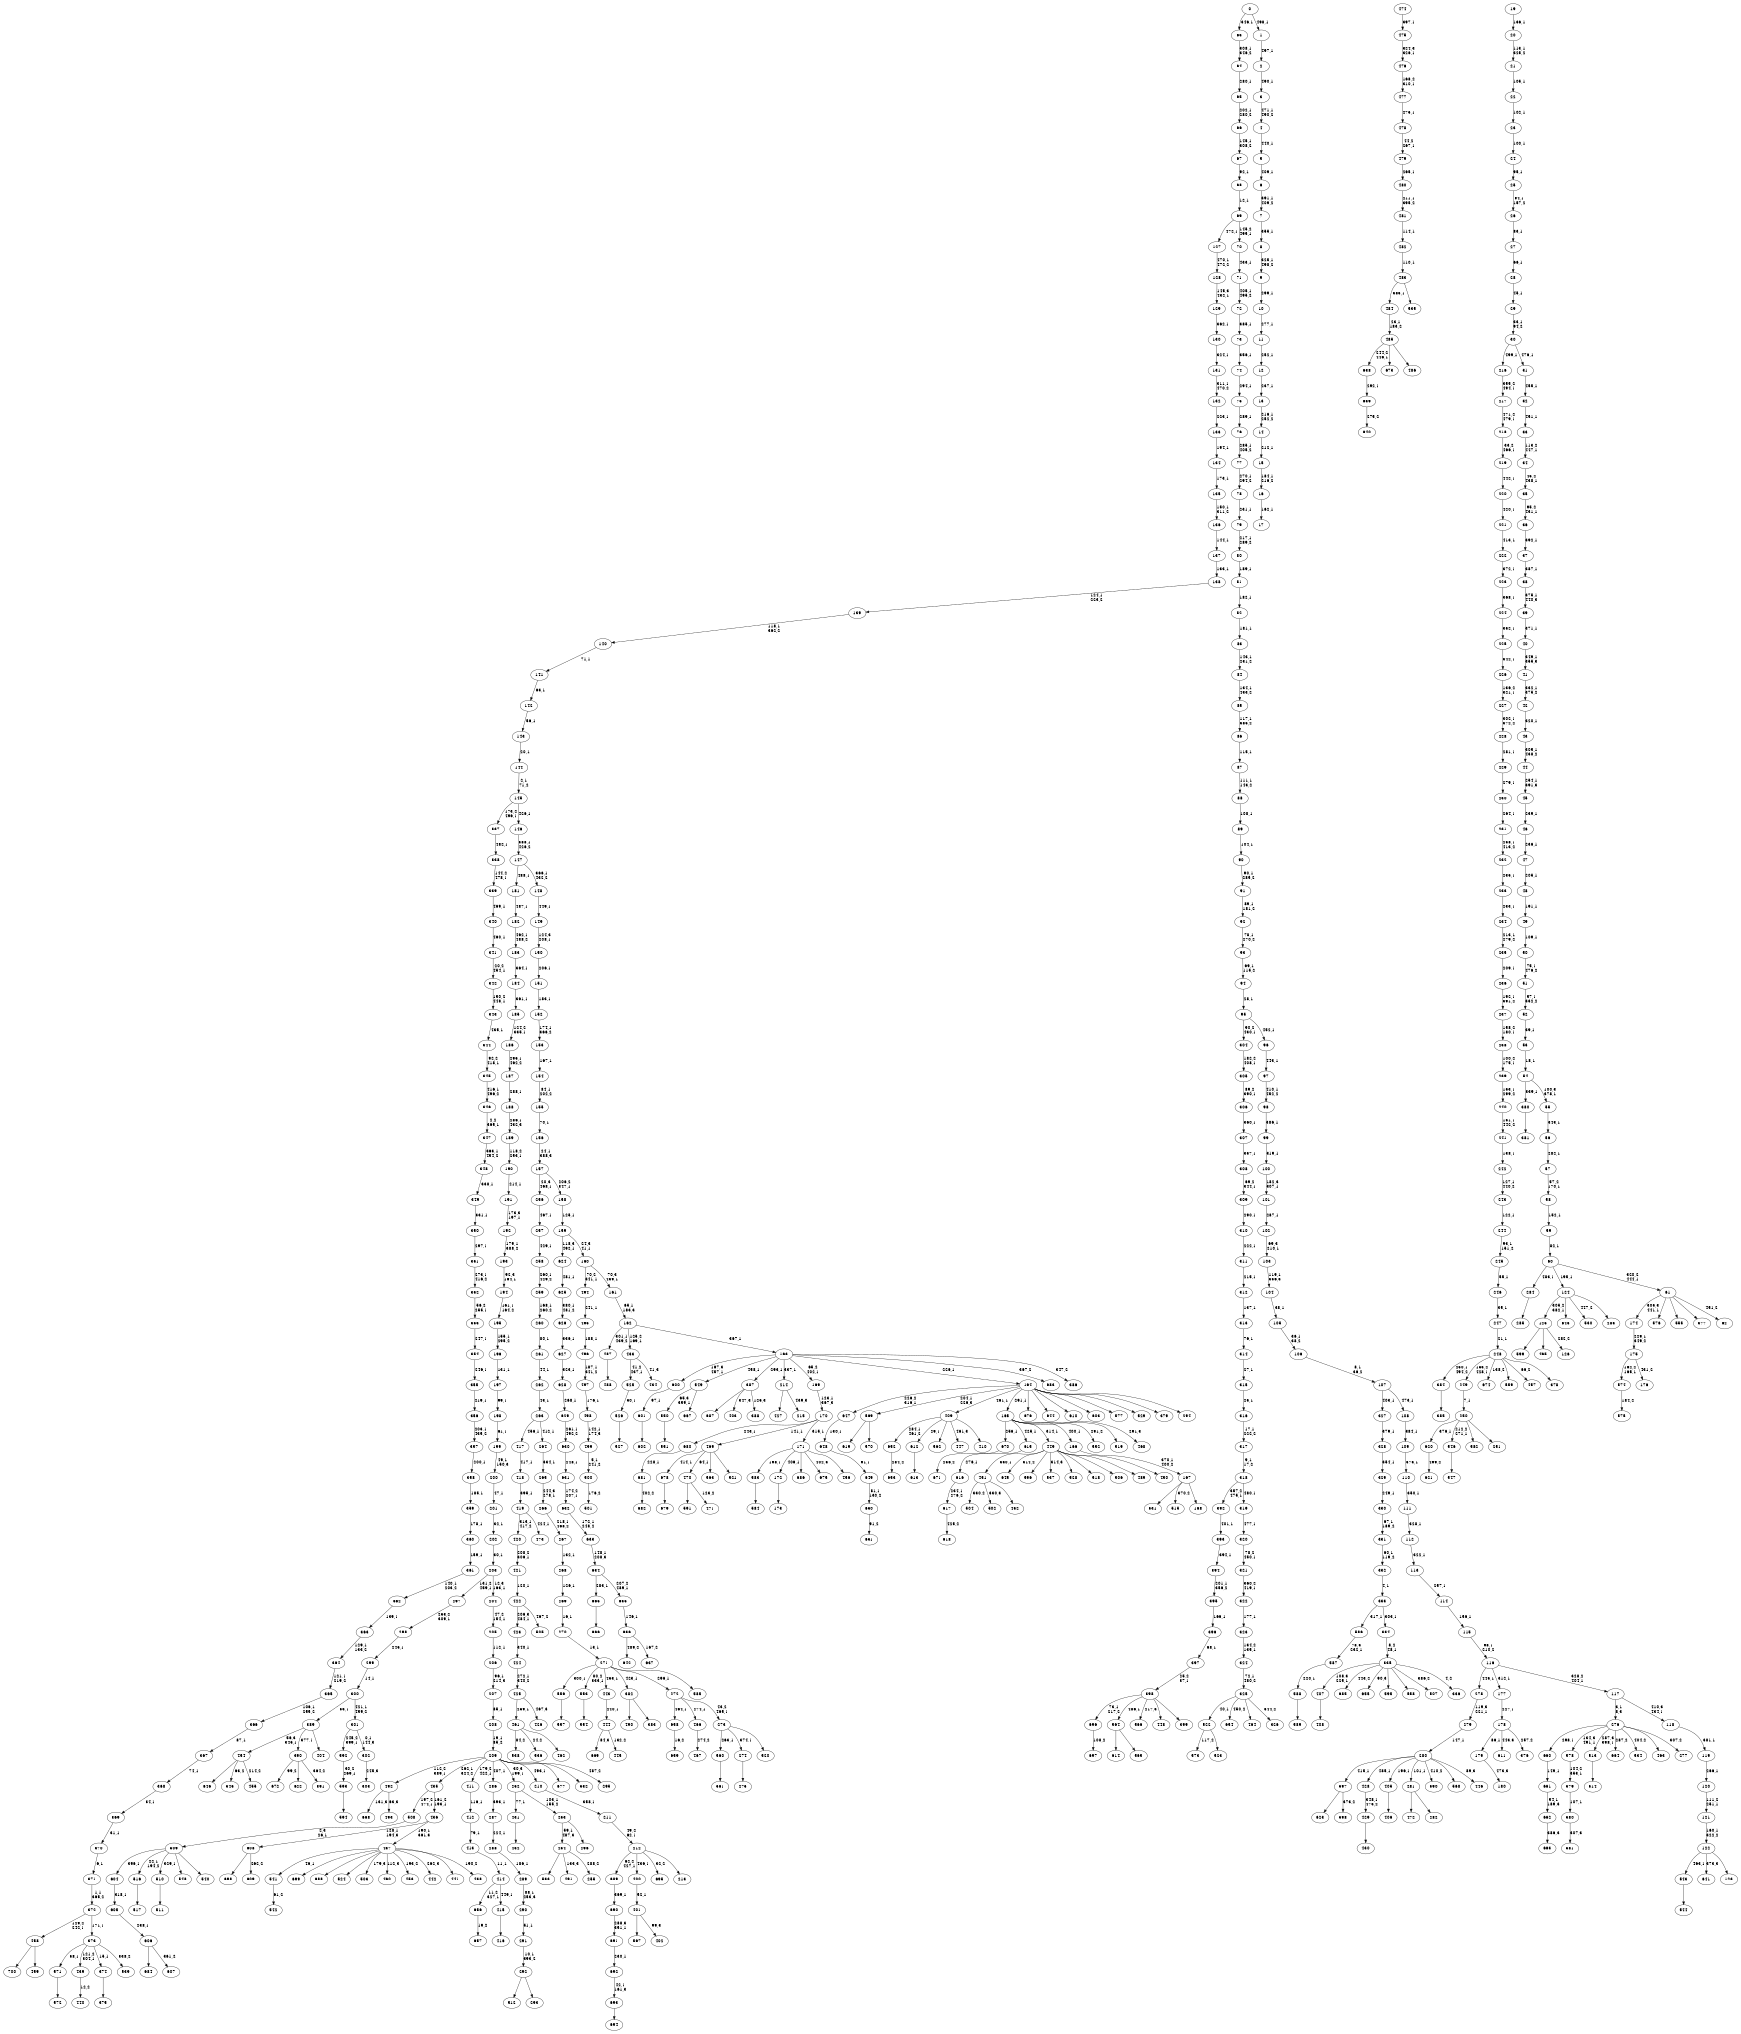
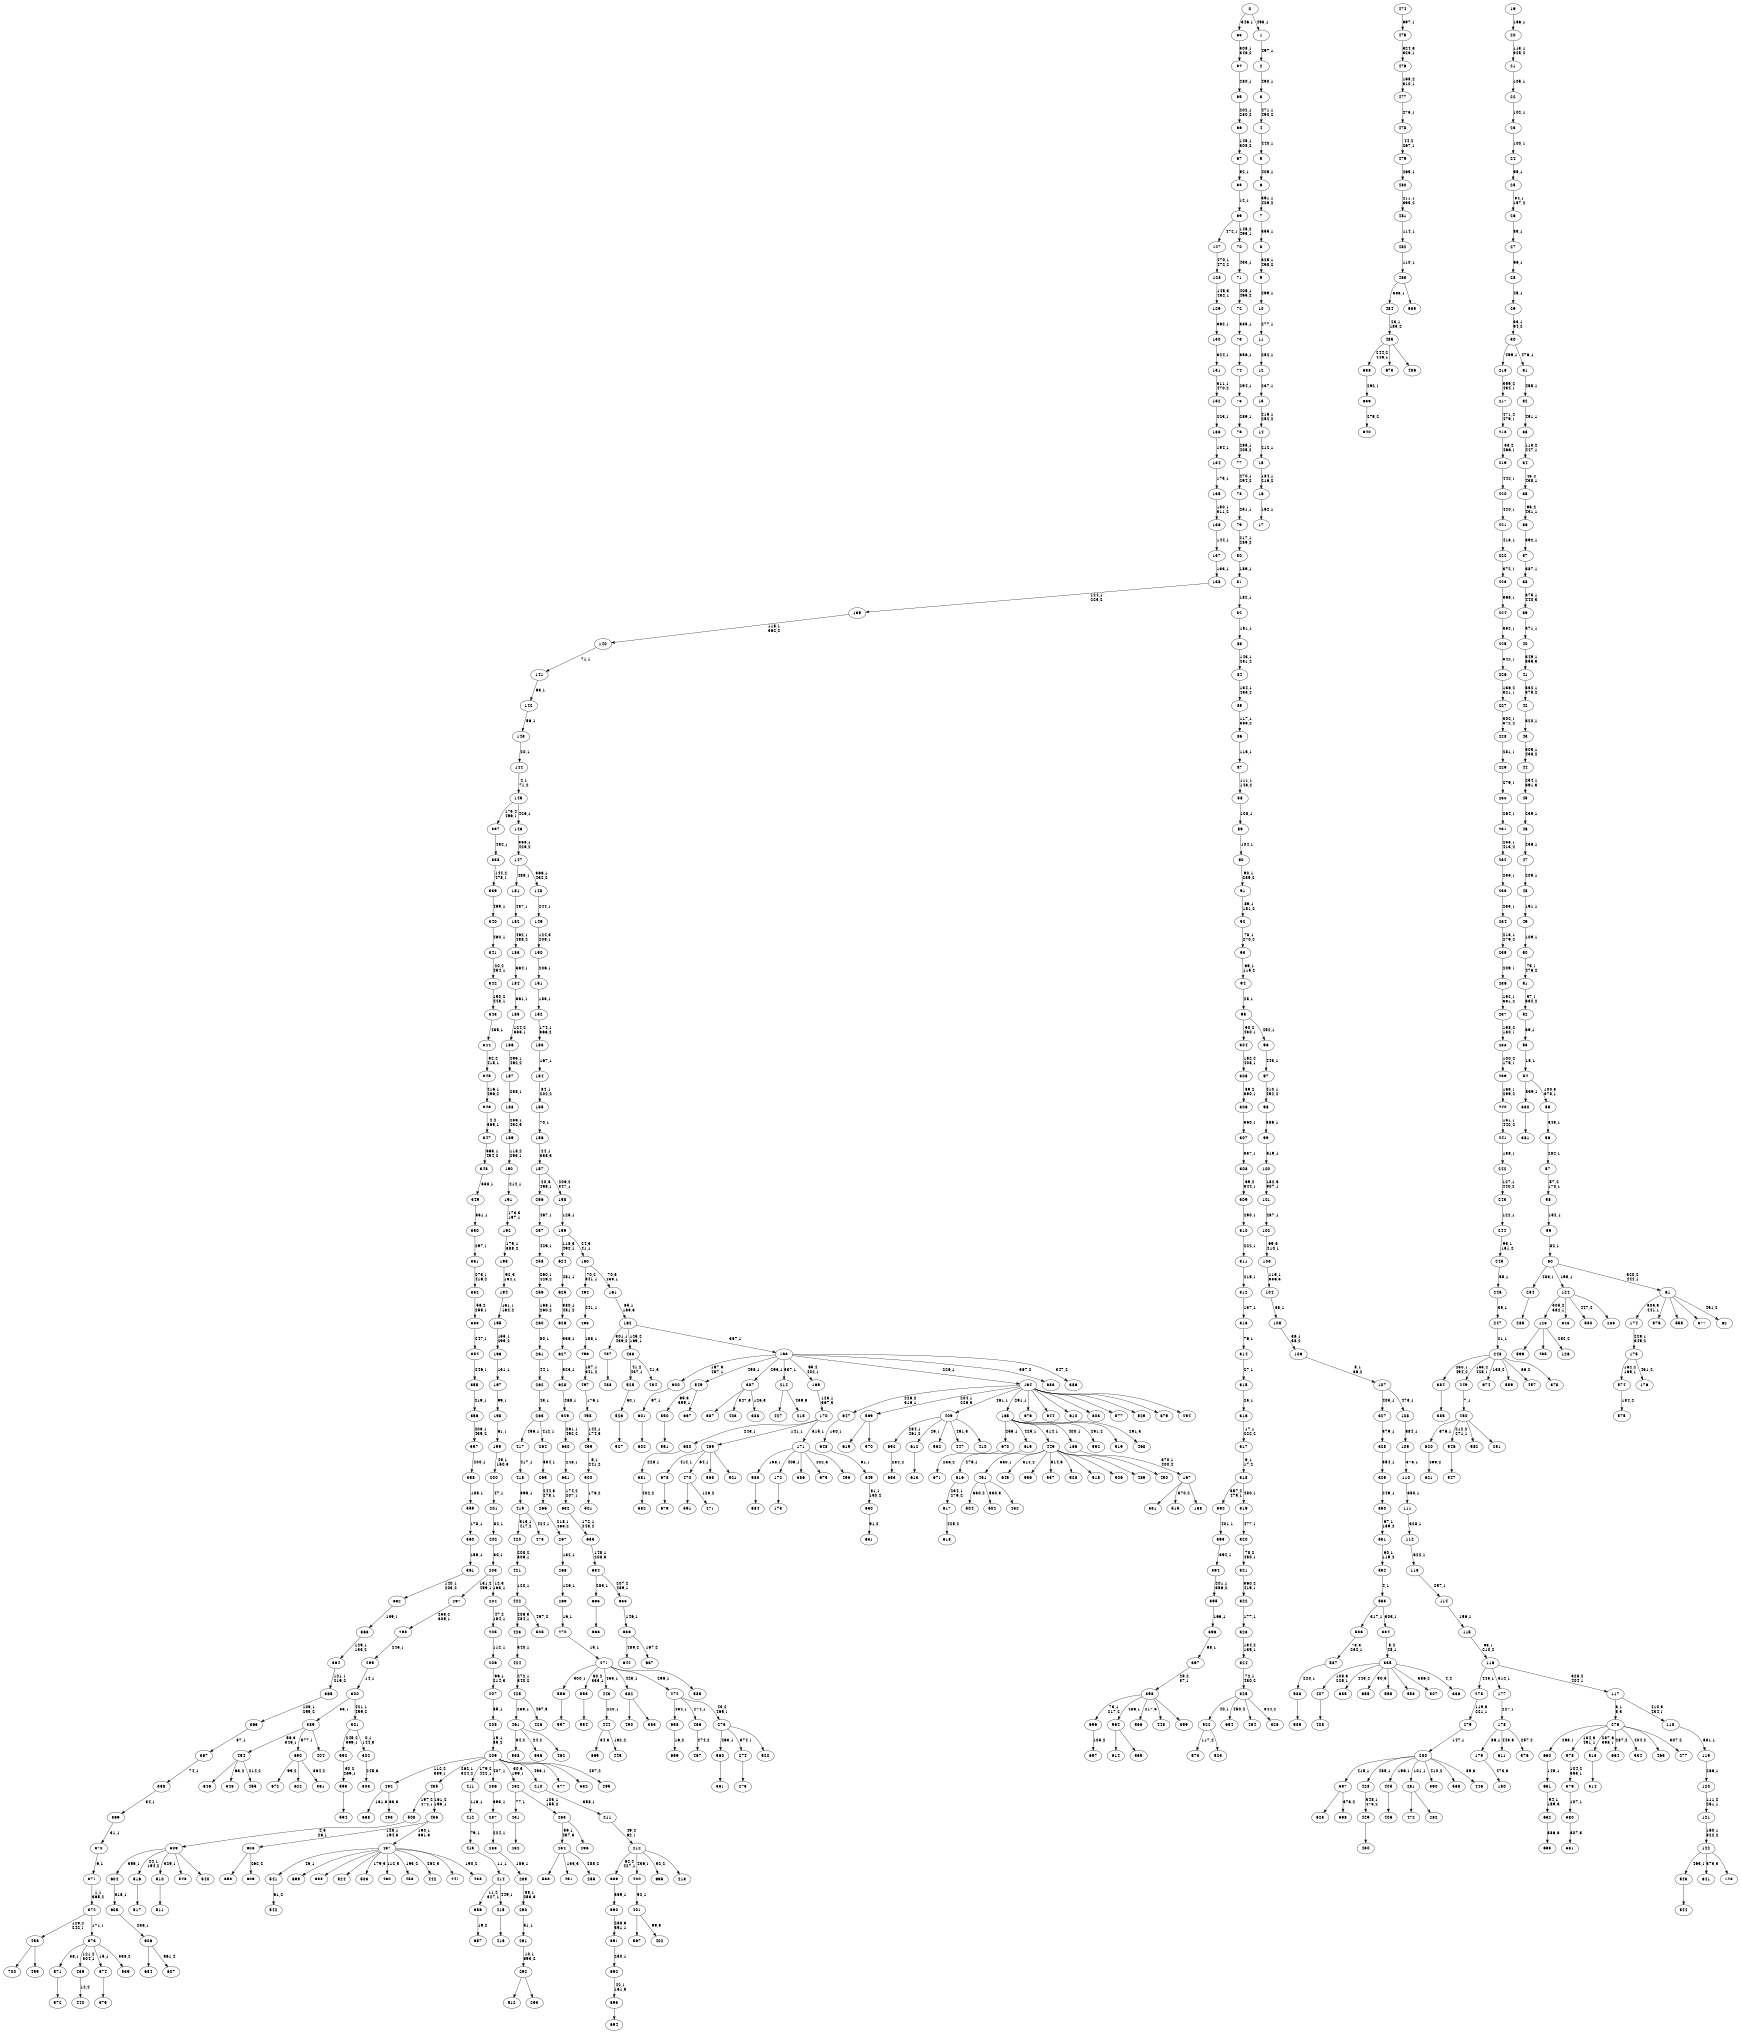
(545, 907) -> (545, 907)
